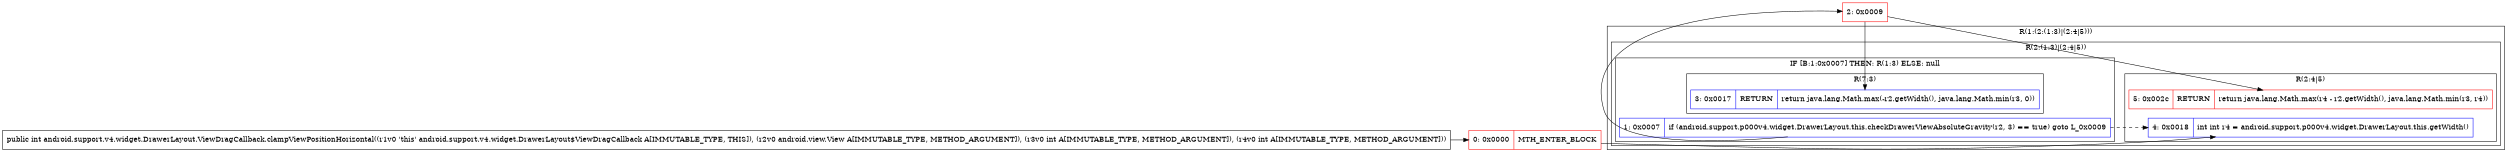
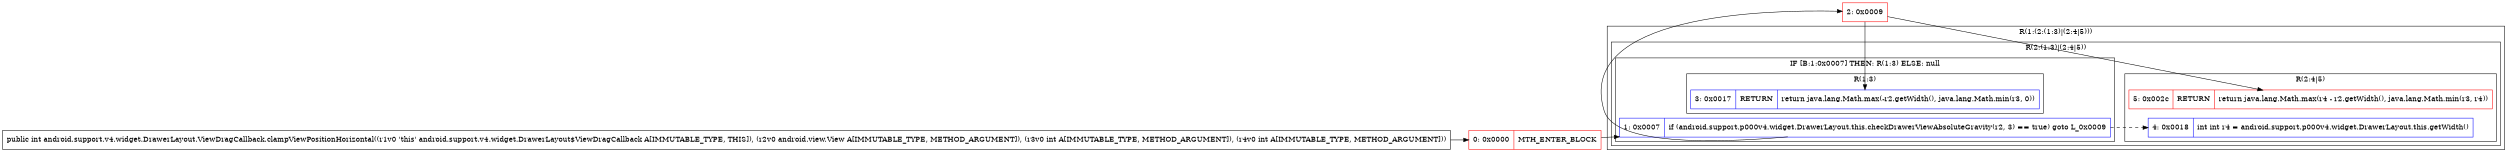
(1865, 80) -> (1865, 80)
(1906, 149) -> (1608, 137)
